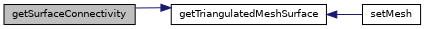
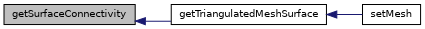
(148, 8) -> (158, 21)
